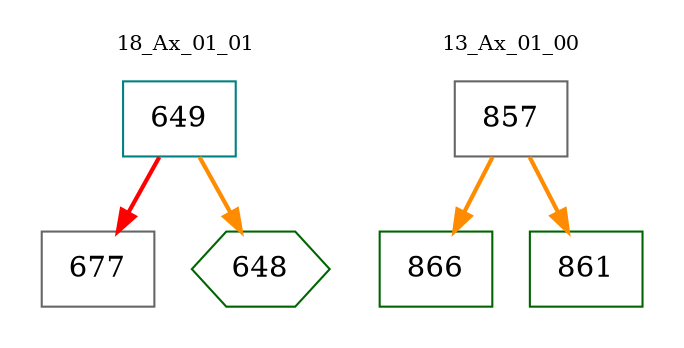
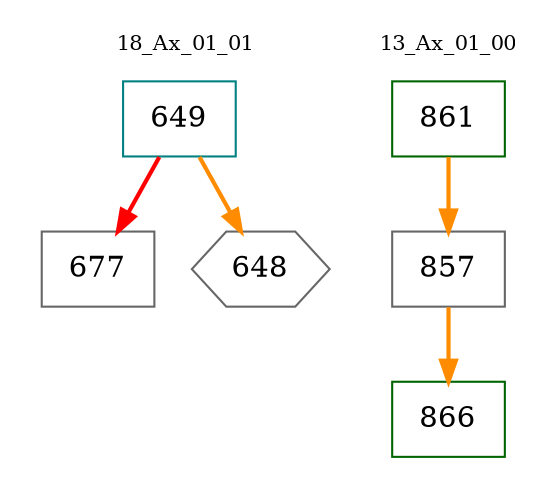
(544, 185) -> (449, 184)
(261, 269) -> (261, 269)
